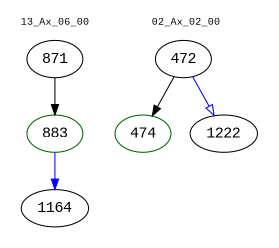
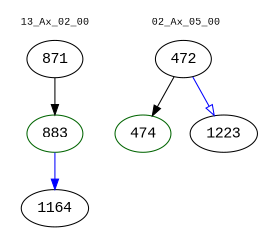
(55, 22) -> (55, 22)
(186, 22) -> (186, 22)
(224, 134) -> (224, 134)
